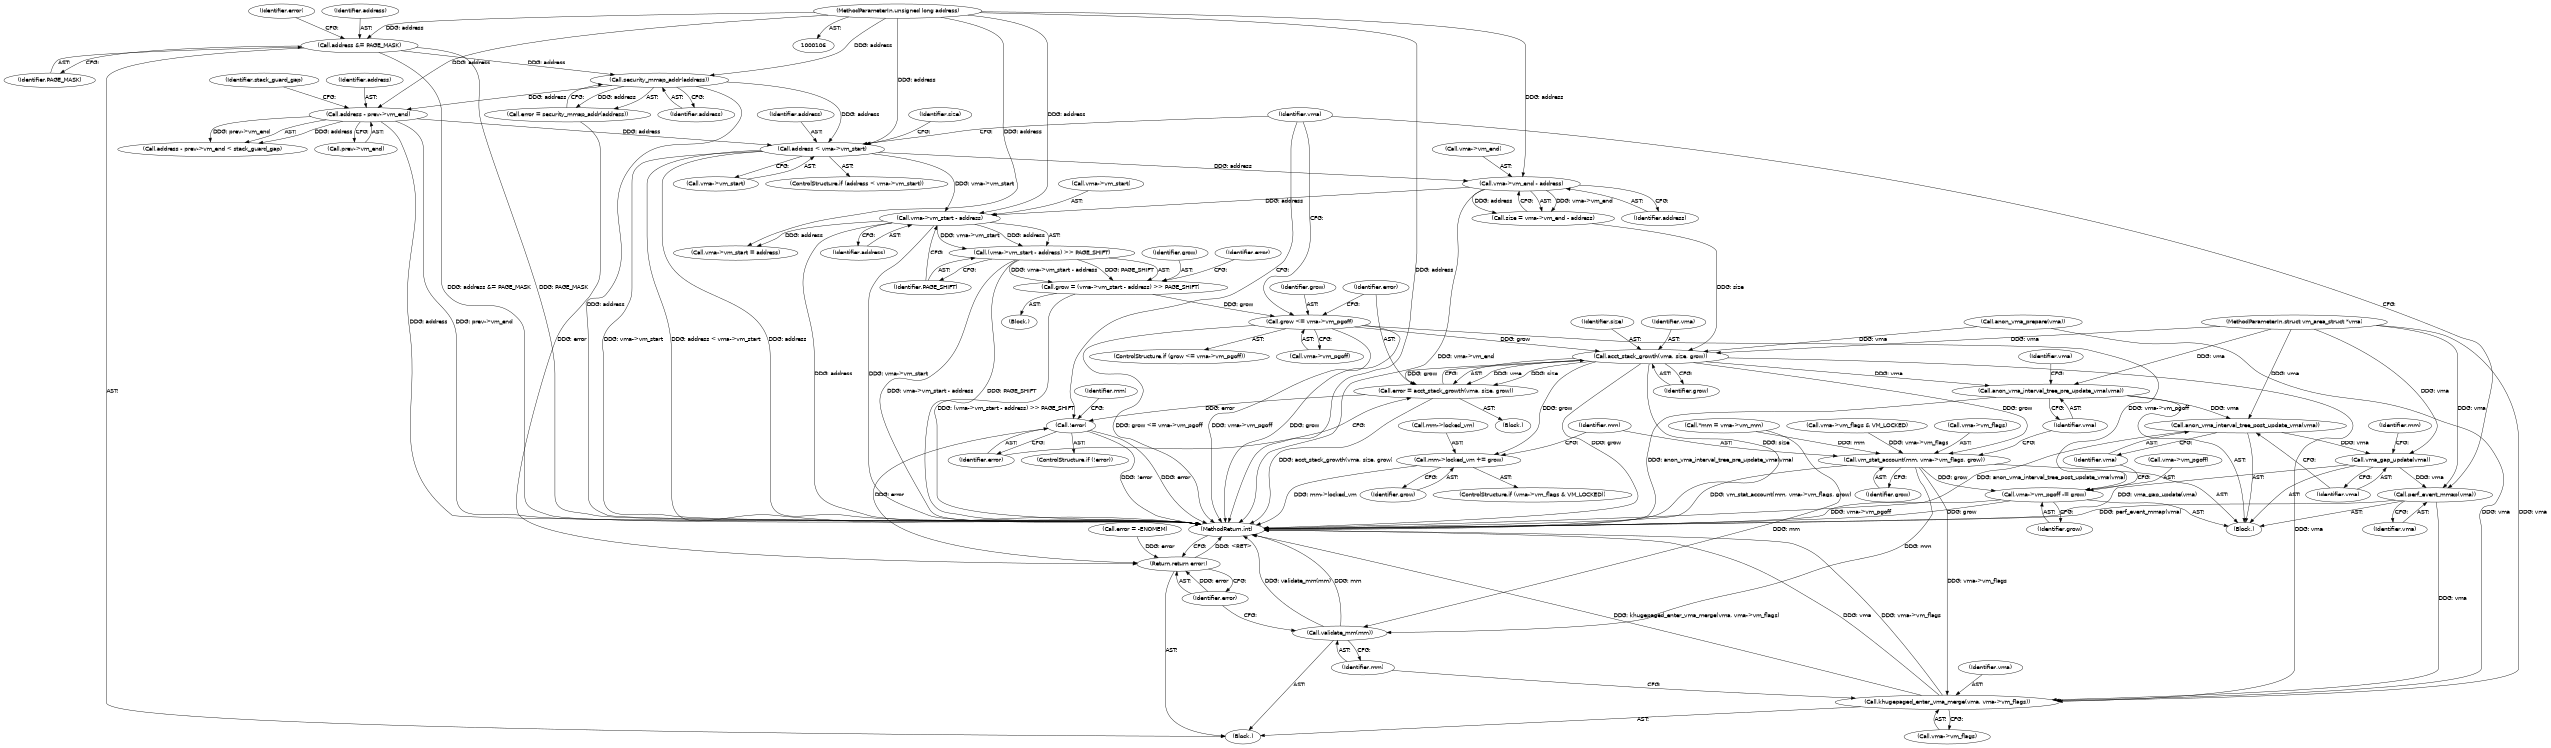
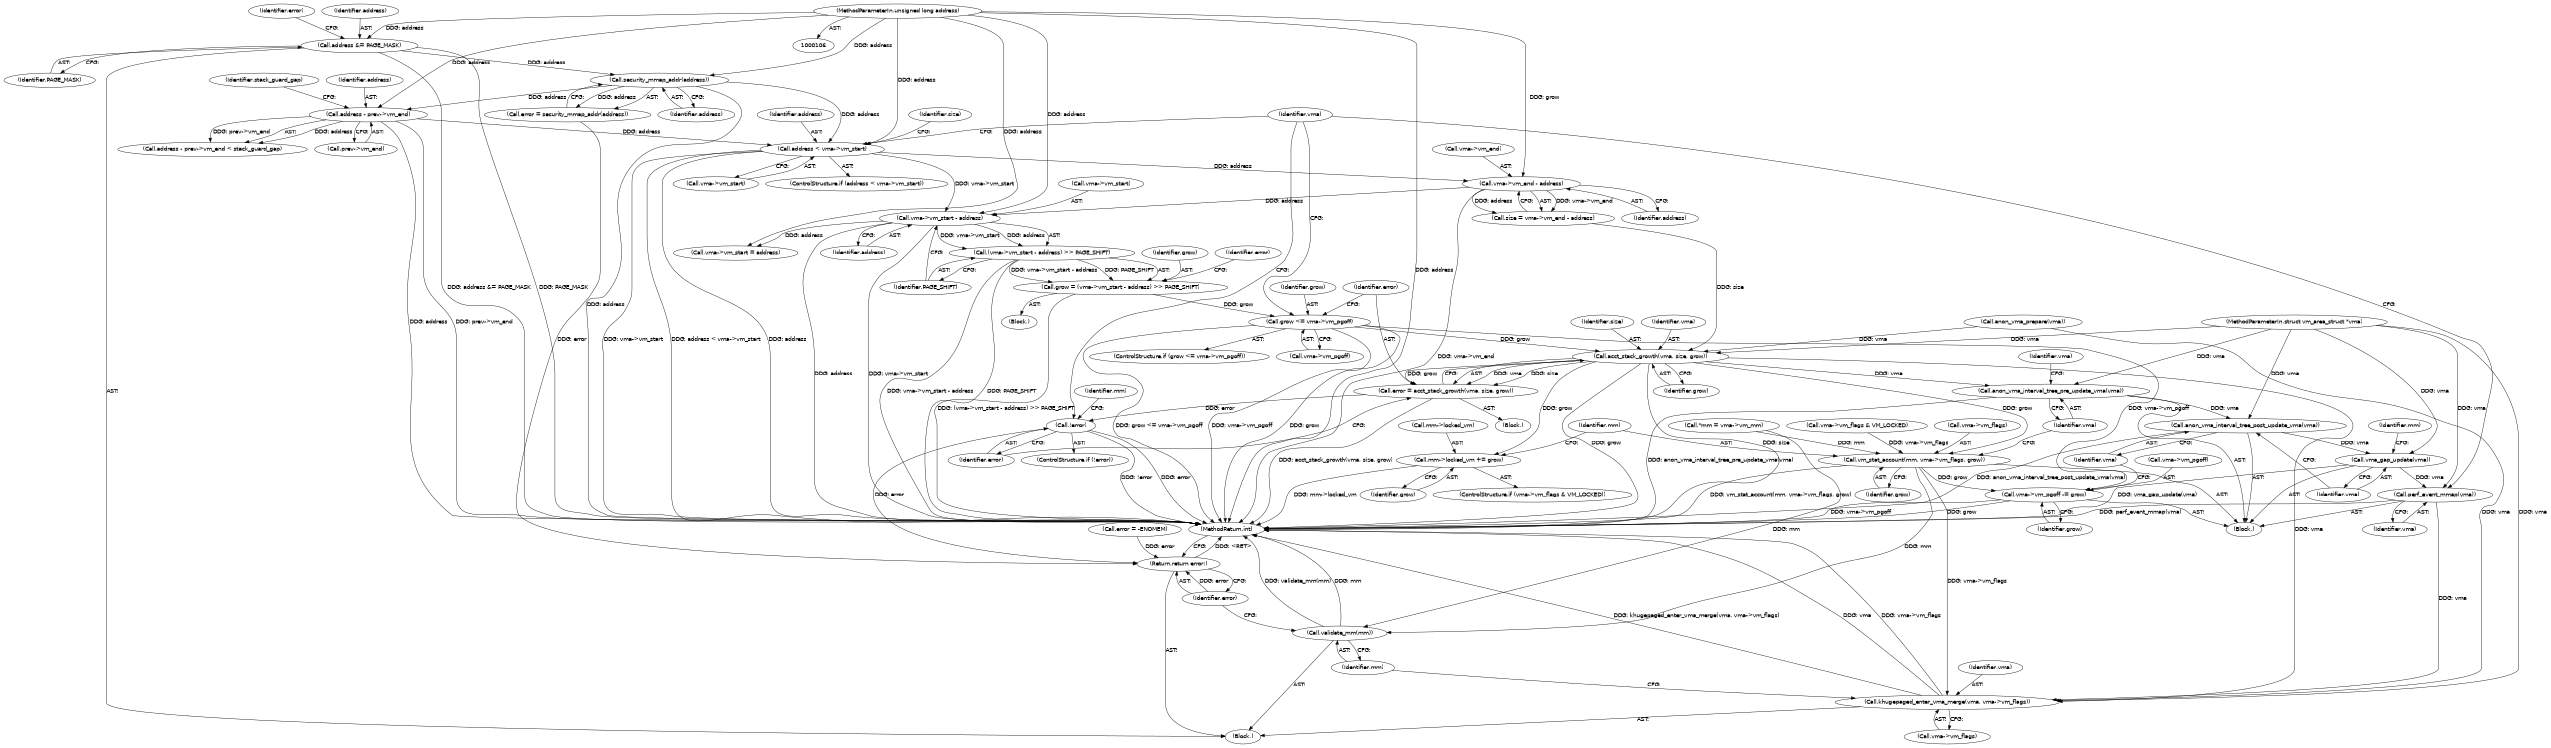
(1544, 98) -> (1544, 98)
